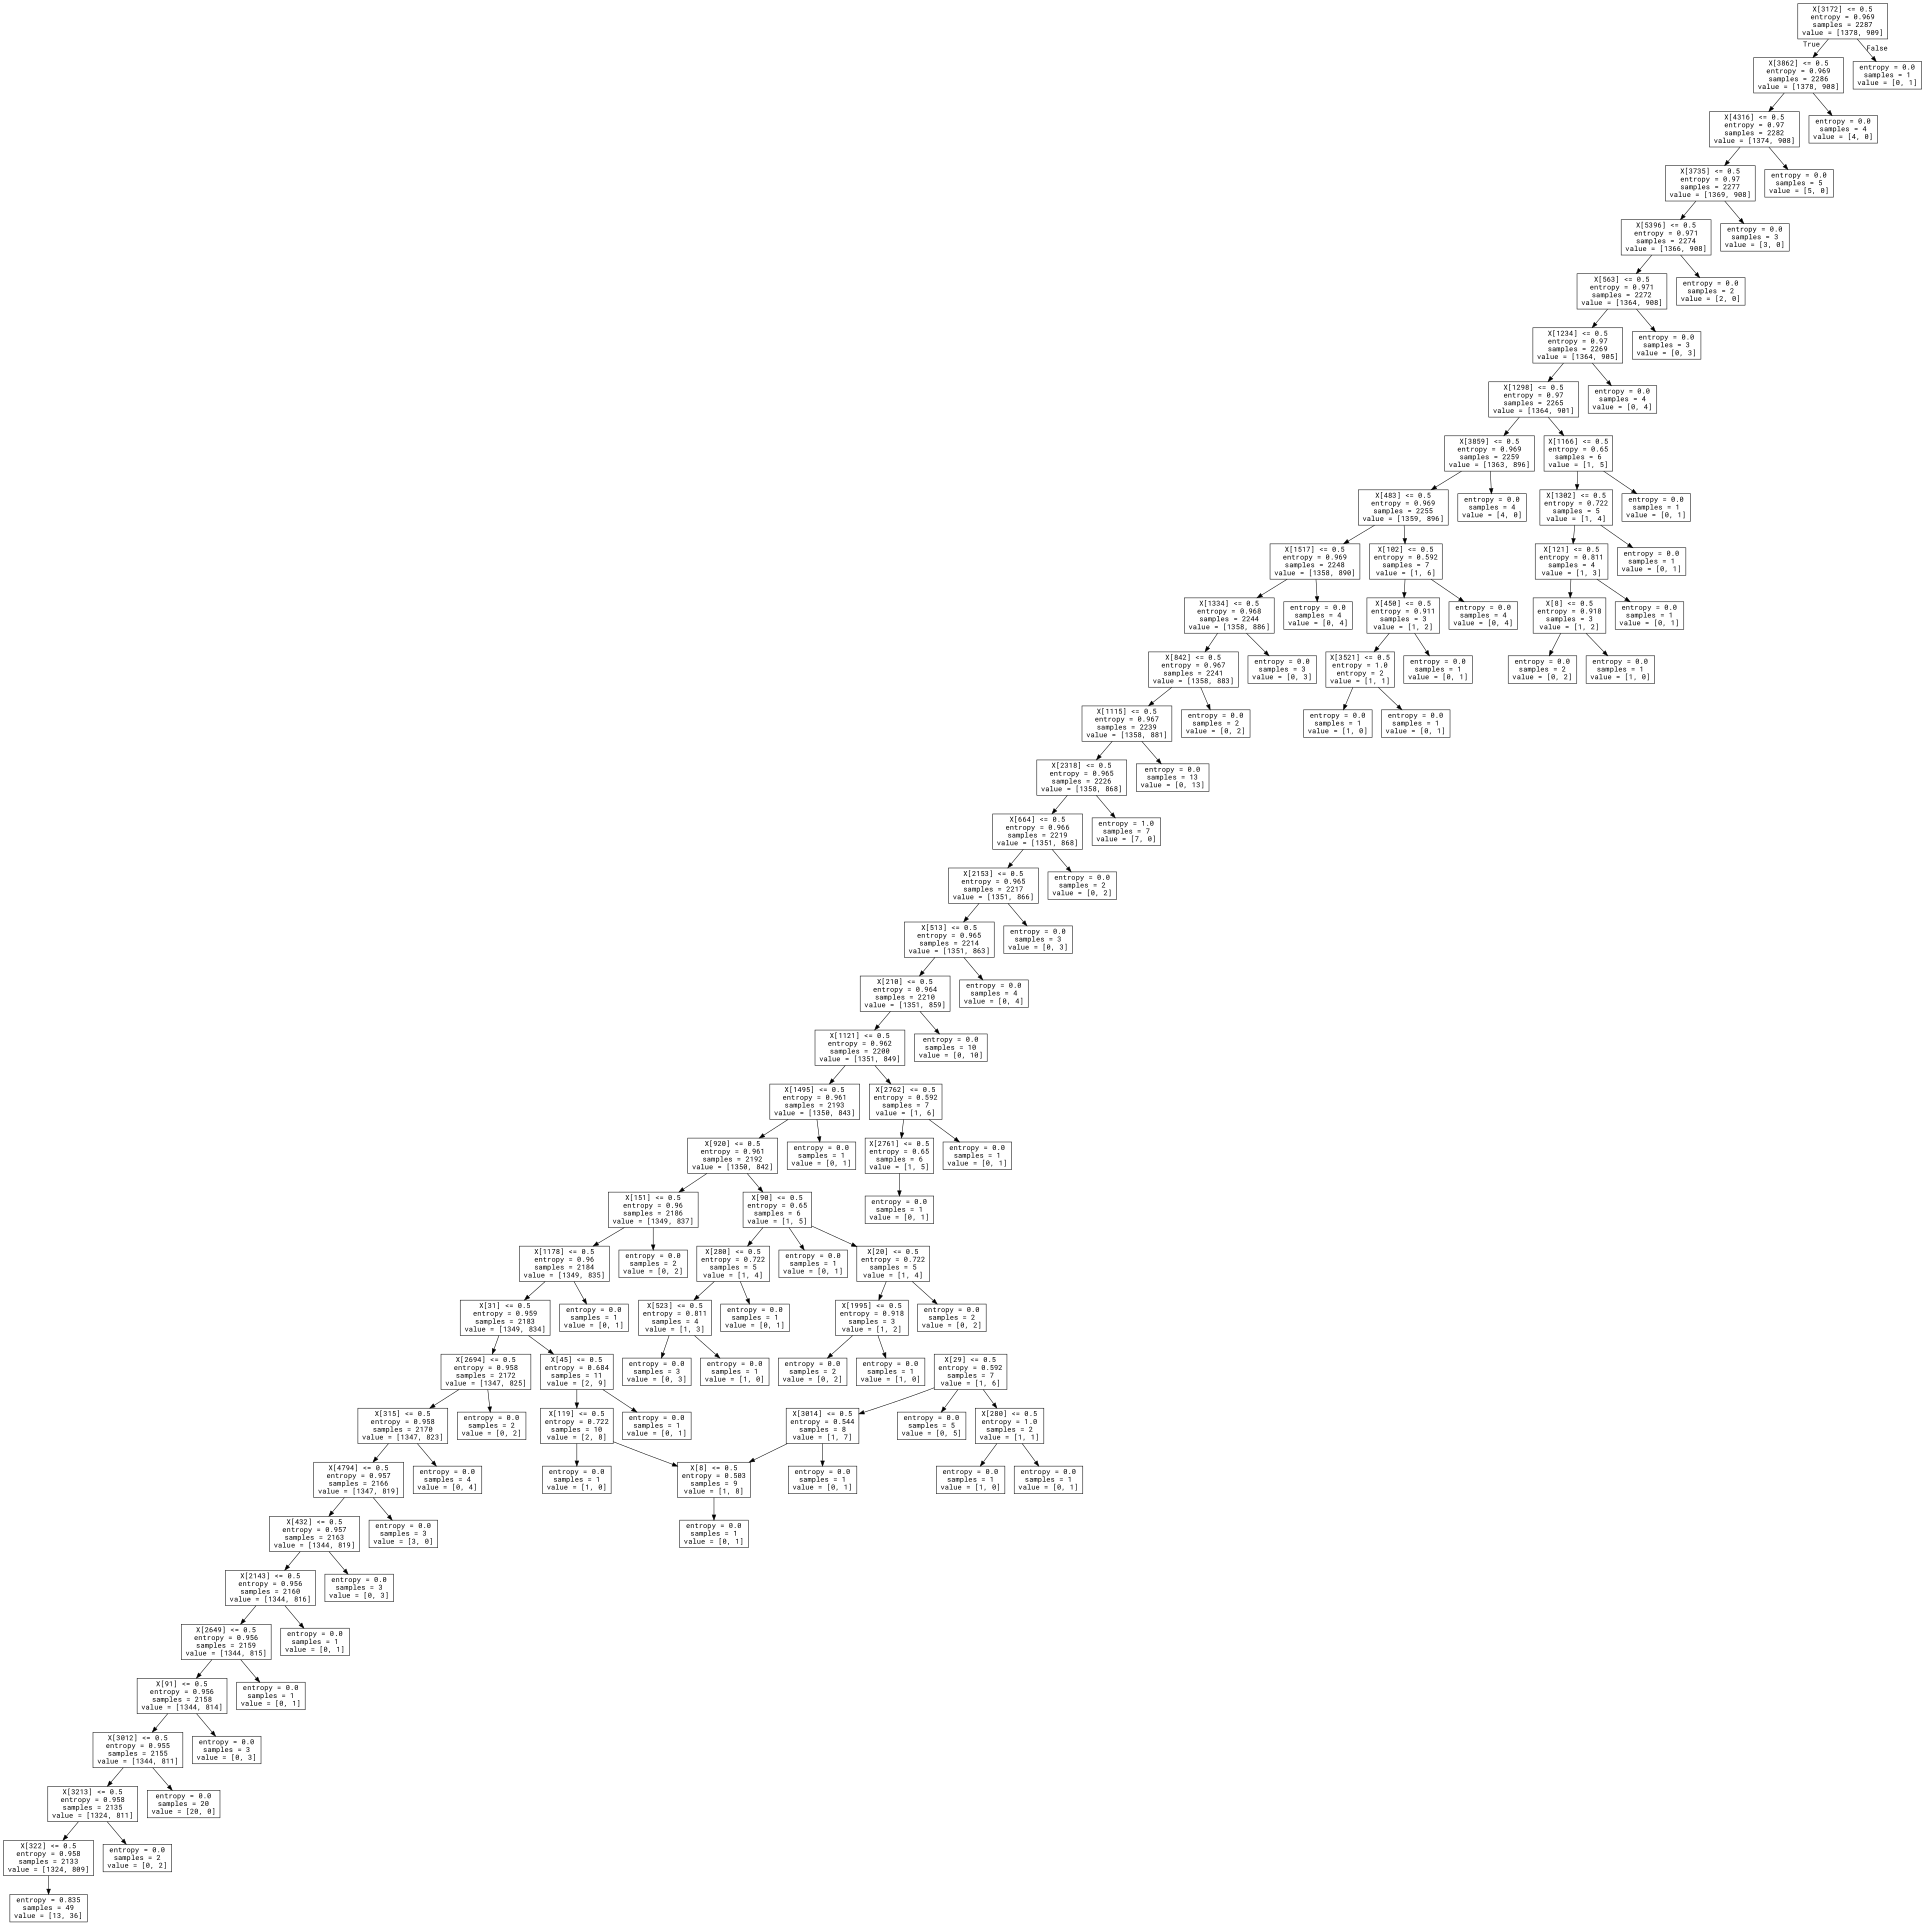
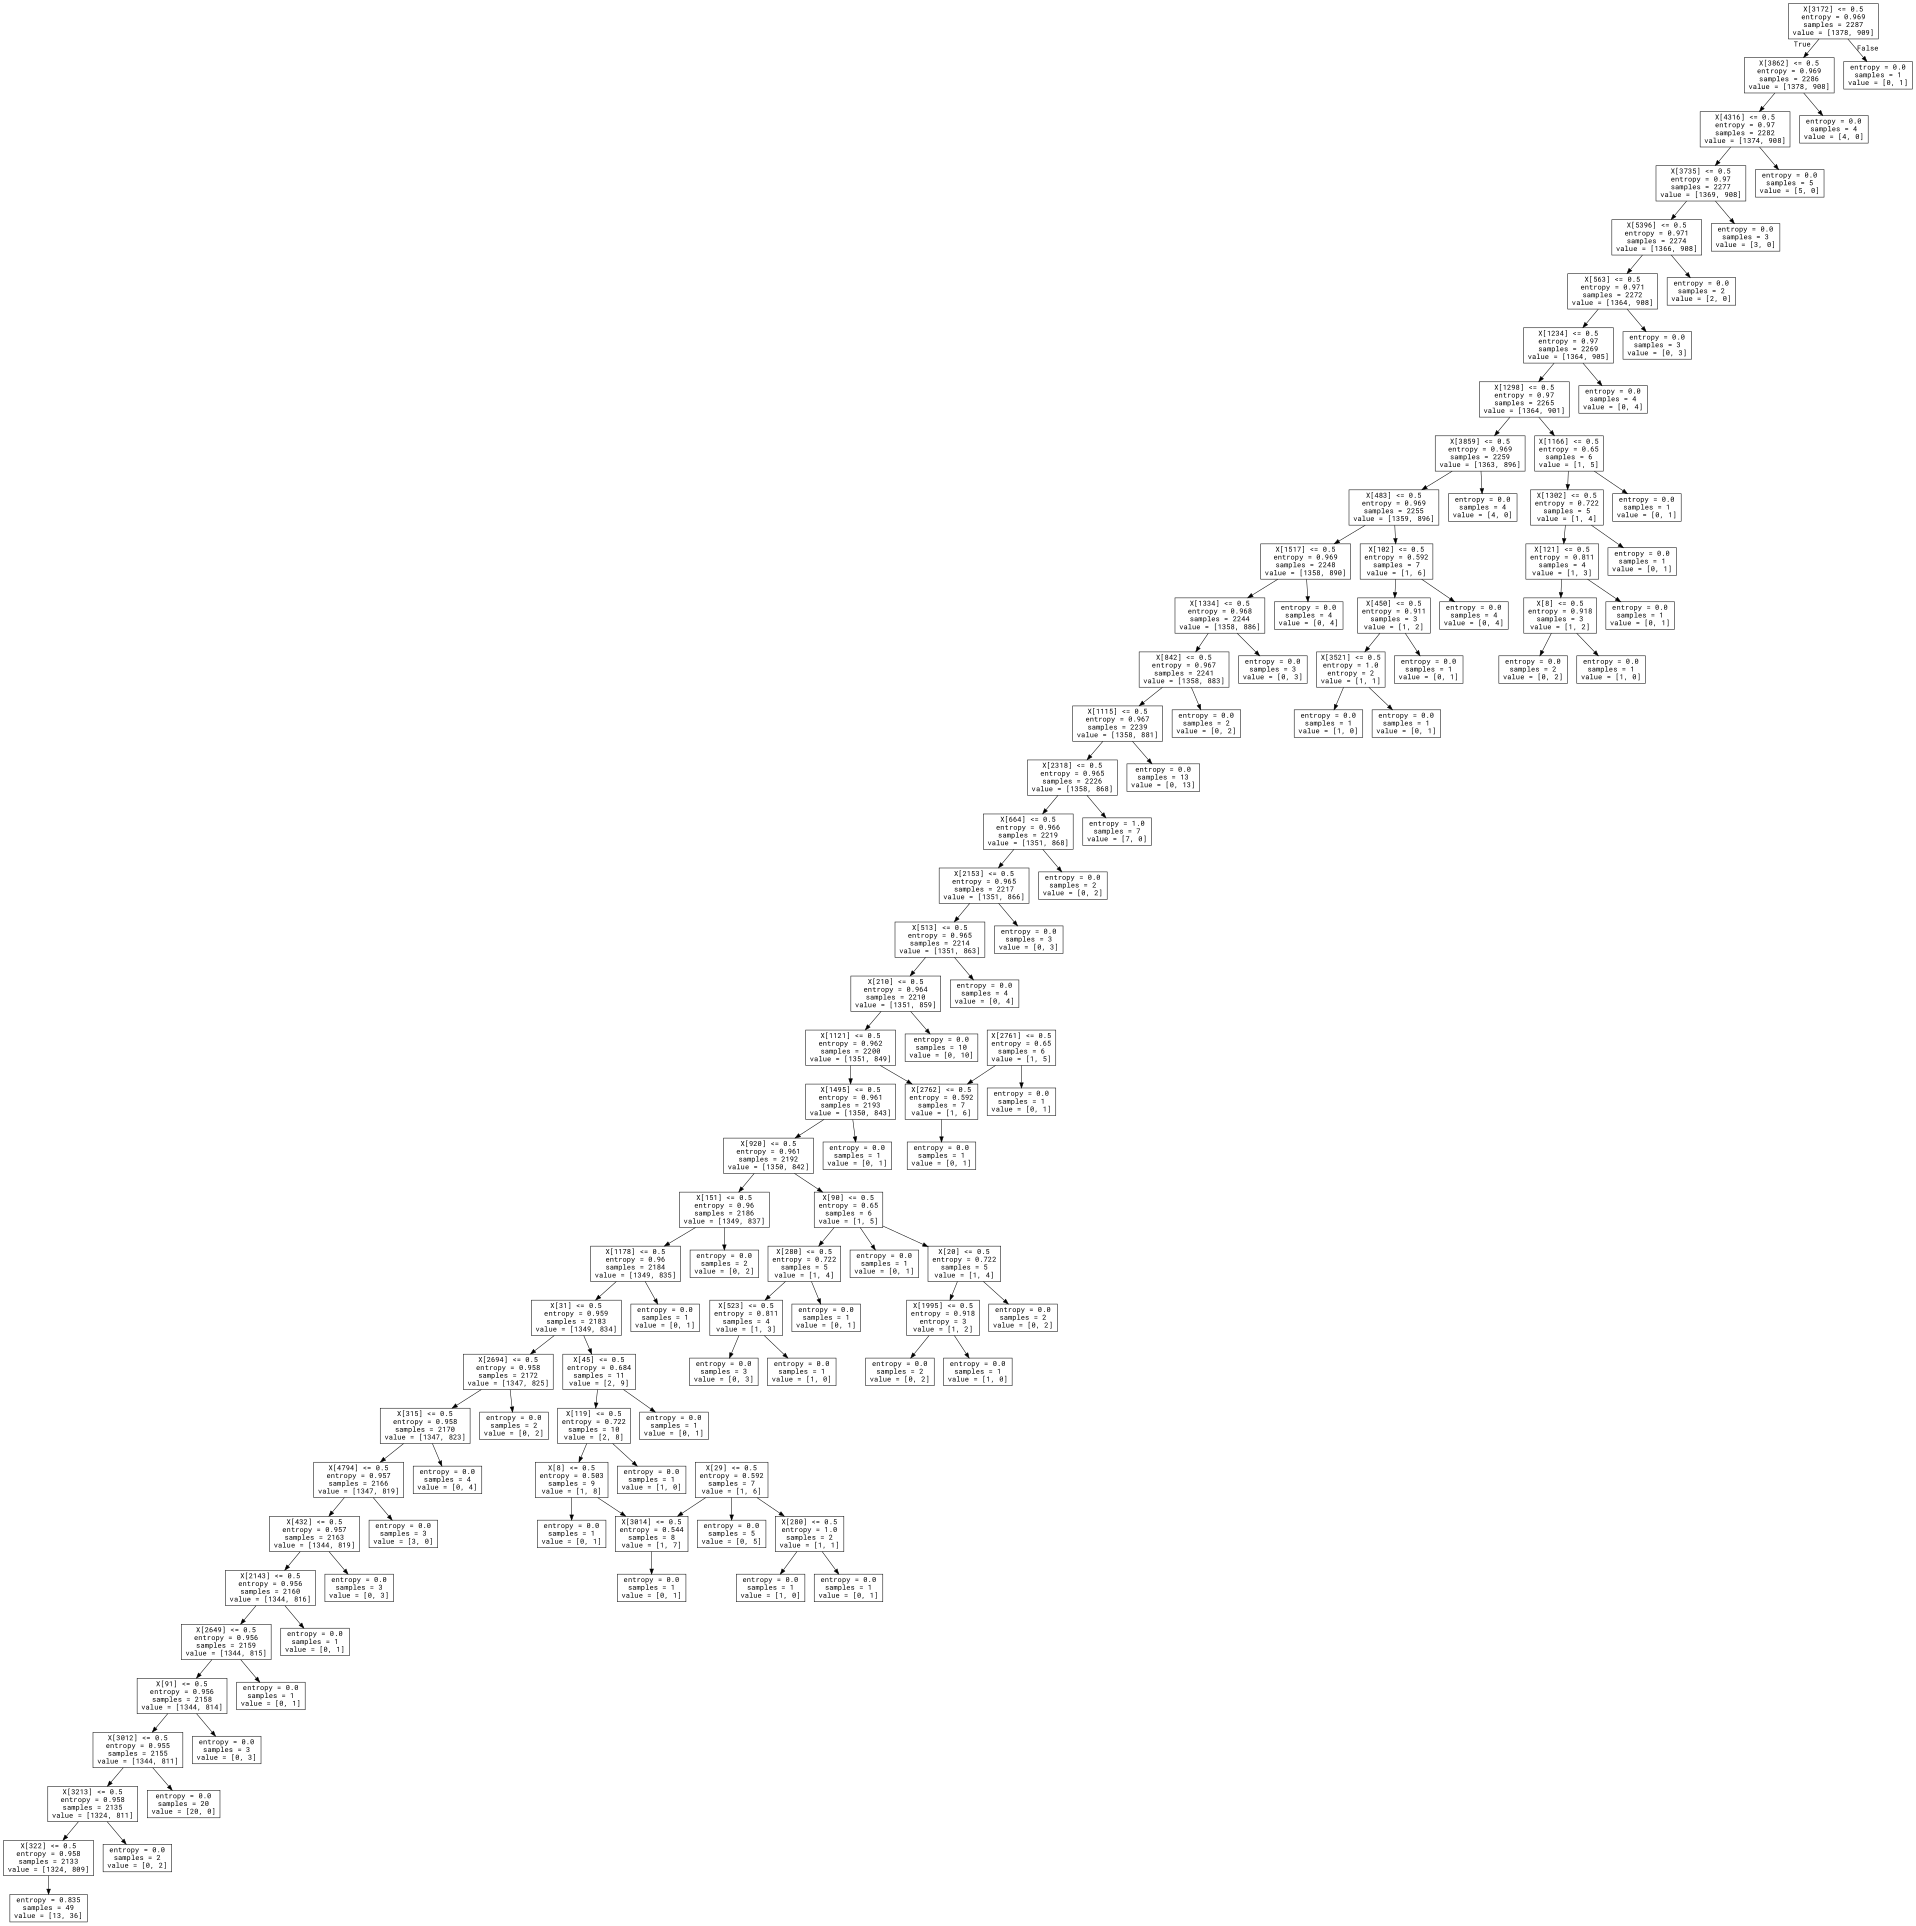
(903, 1126) -> (984, 1073)
(872, 1318) -> (943, 1318)
(771, 1452) -> (609, 1505)
